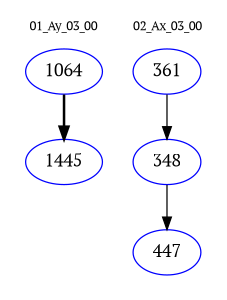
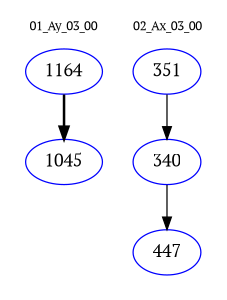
(64, 72) -> (64, 72)
(167, 72) -> (167, 72)
(64, 162) -> (64, 162)
(167, 162) -> (167, 162)
